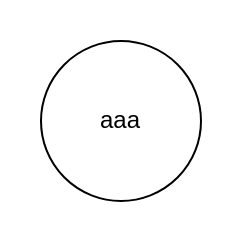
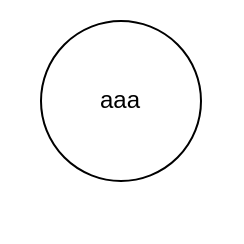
(121, 121) -> (121, 101)
